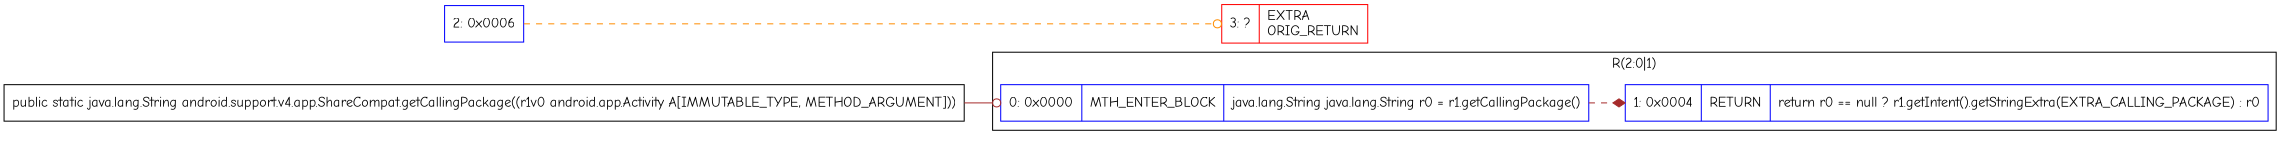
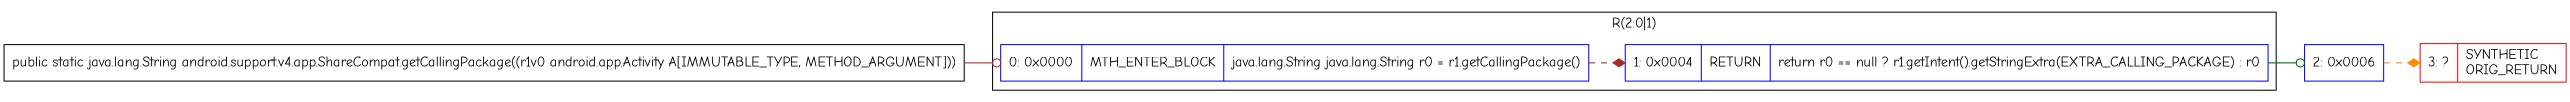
(1289, 16) -> (2502, 55)
(869, 24) -> (2396, 63)
none -> (2282, 63)
